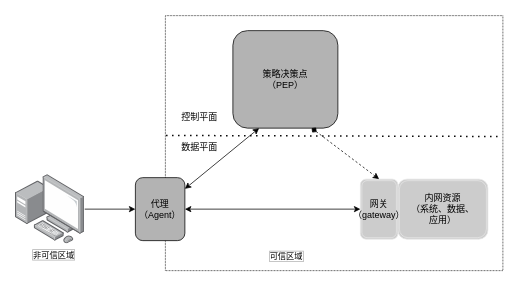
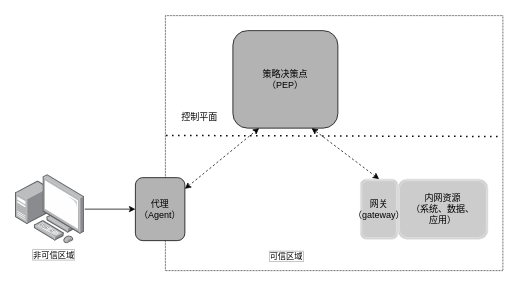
(316, 131) -> (316, 131)
(199, 147) -> none
(222, 158) -> (222, 158)
(354, 209) -> none
